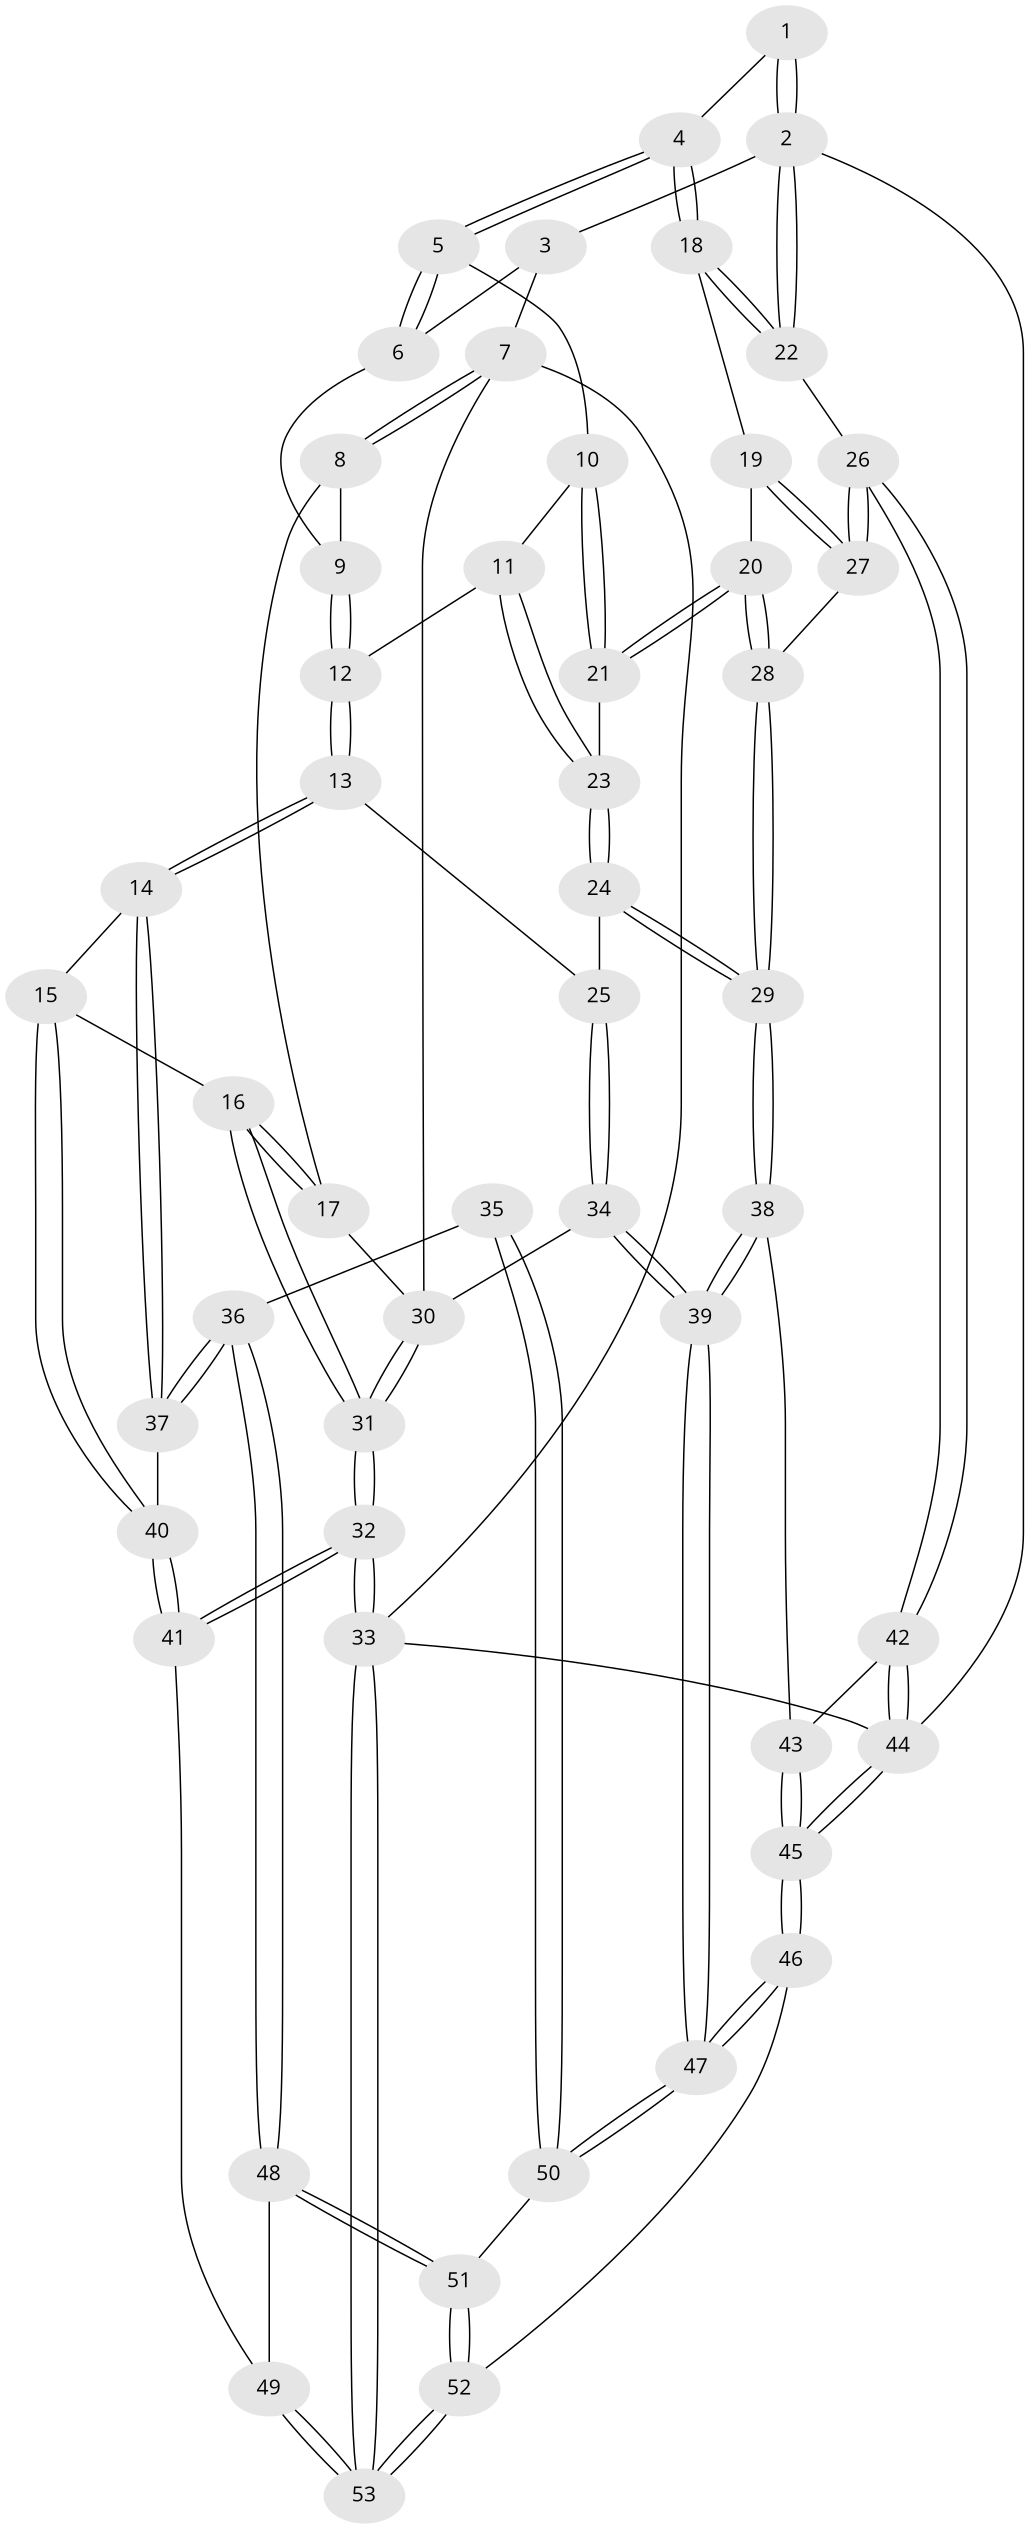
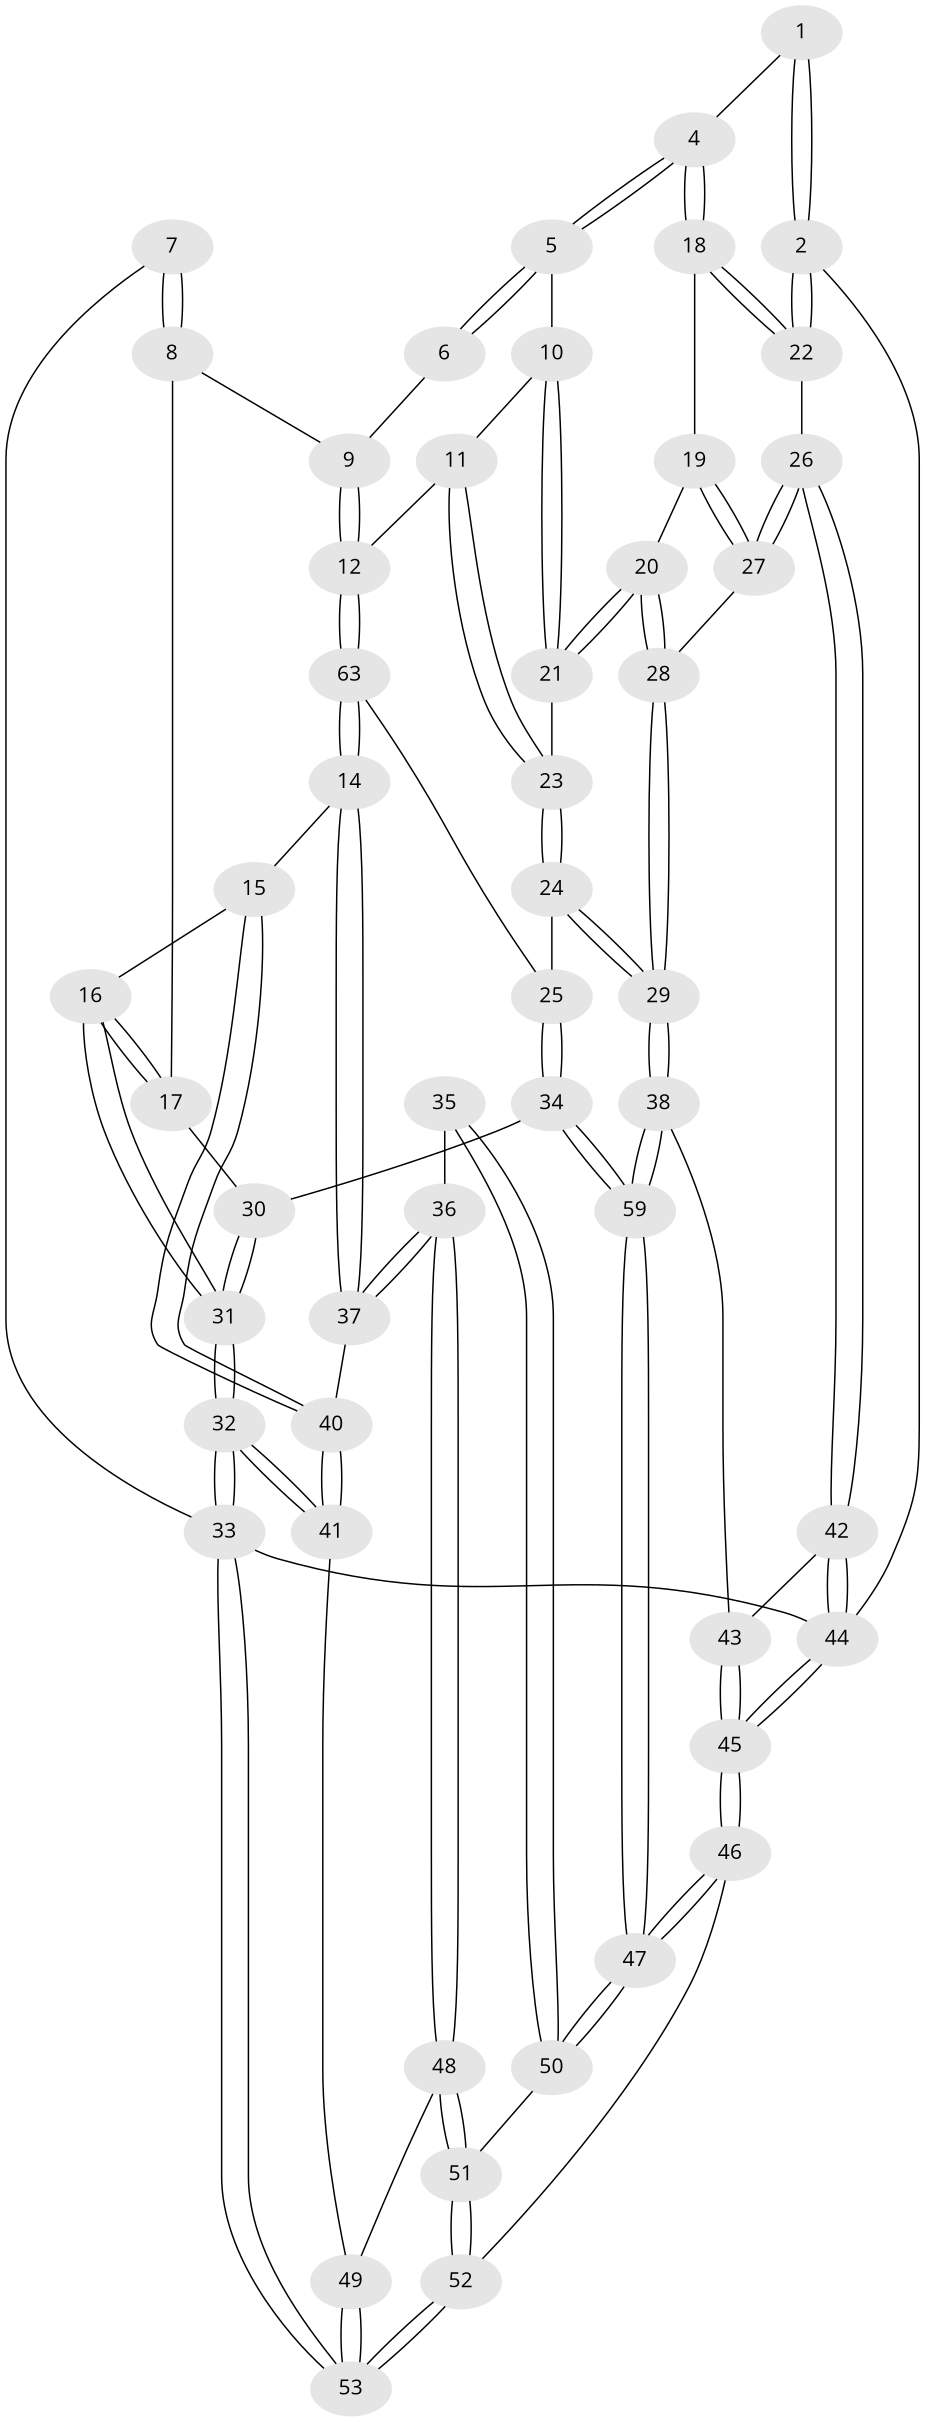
(546, 247) -> none
(341, 782) -> (350, 675)
(423, 828) -> none
(701, 1318) -> (635, 1211)
